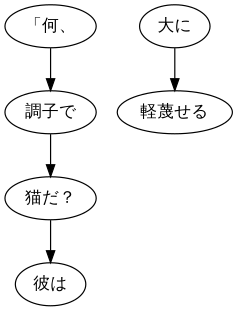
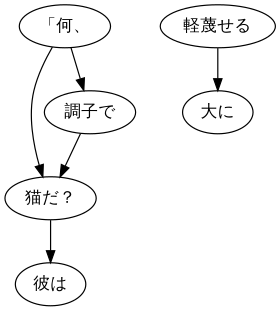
(175, 63) -> (218, 63)
none -> (32, 105)
